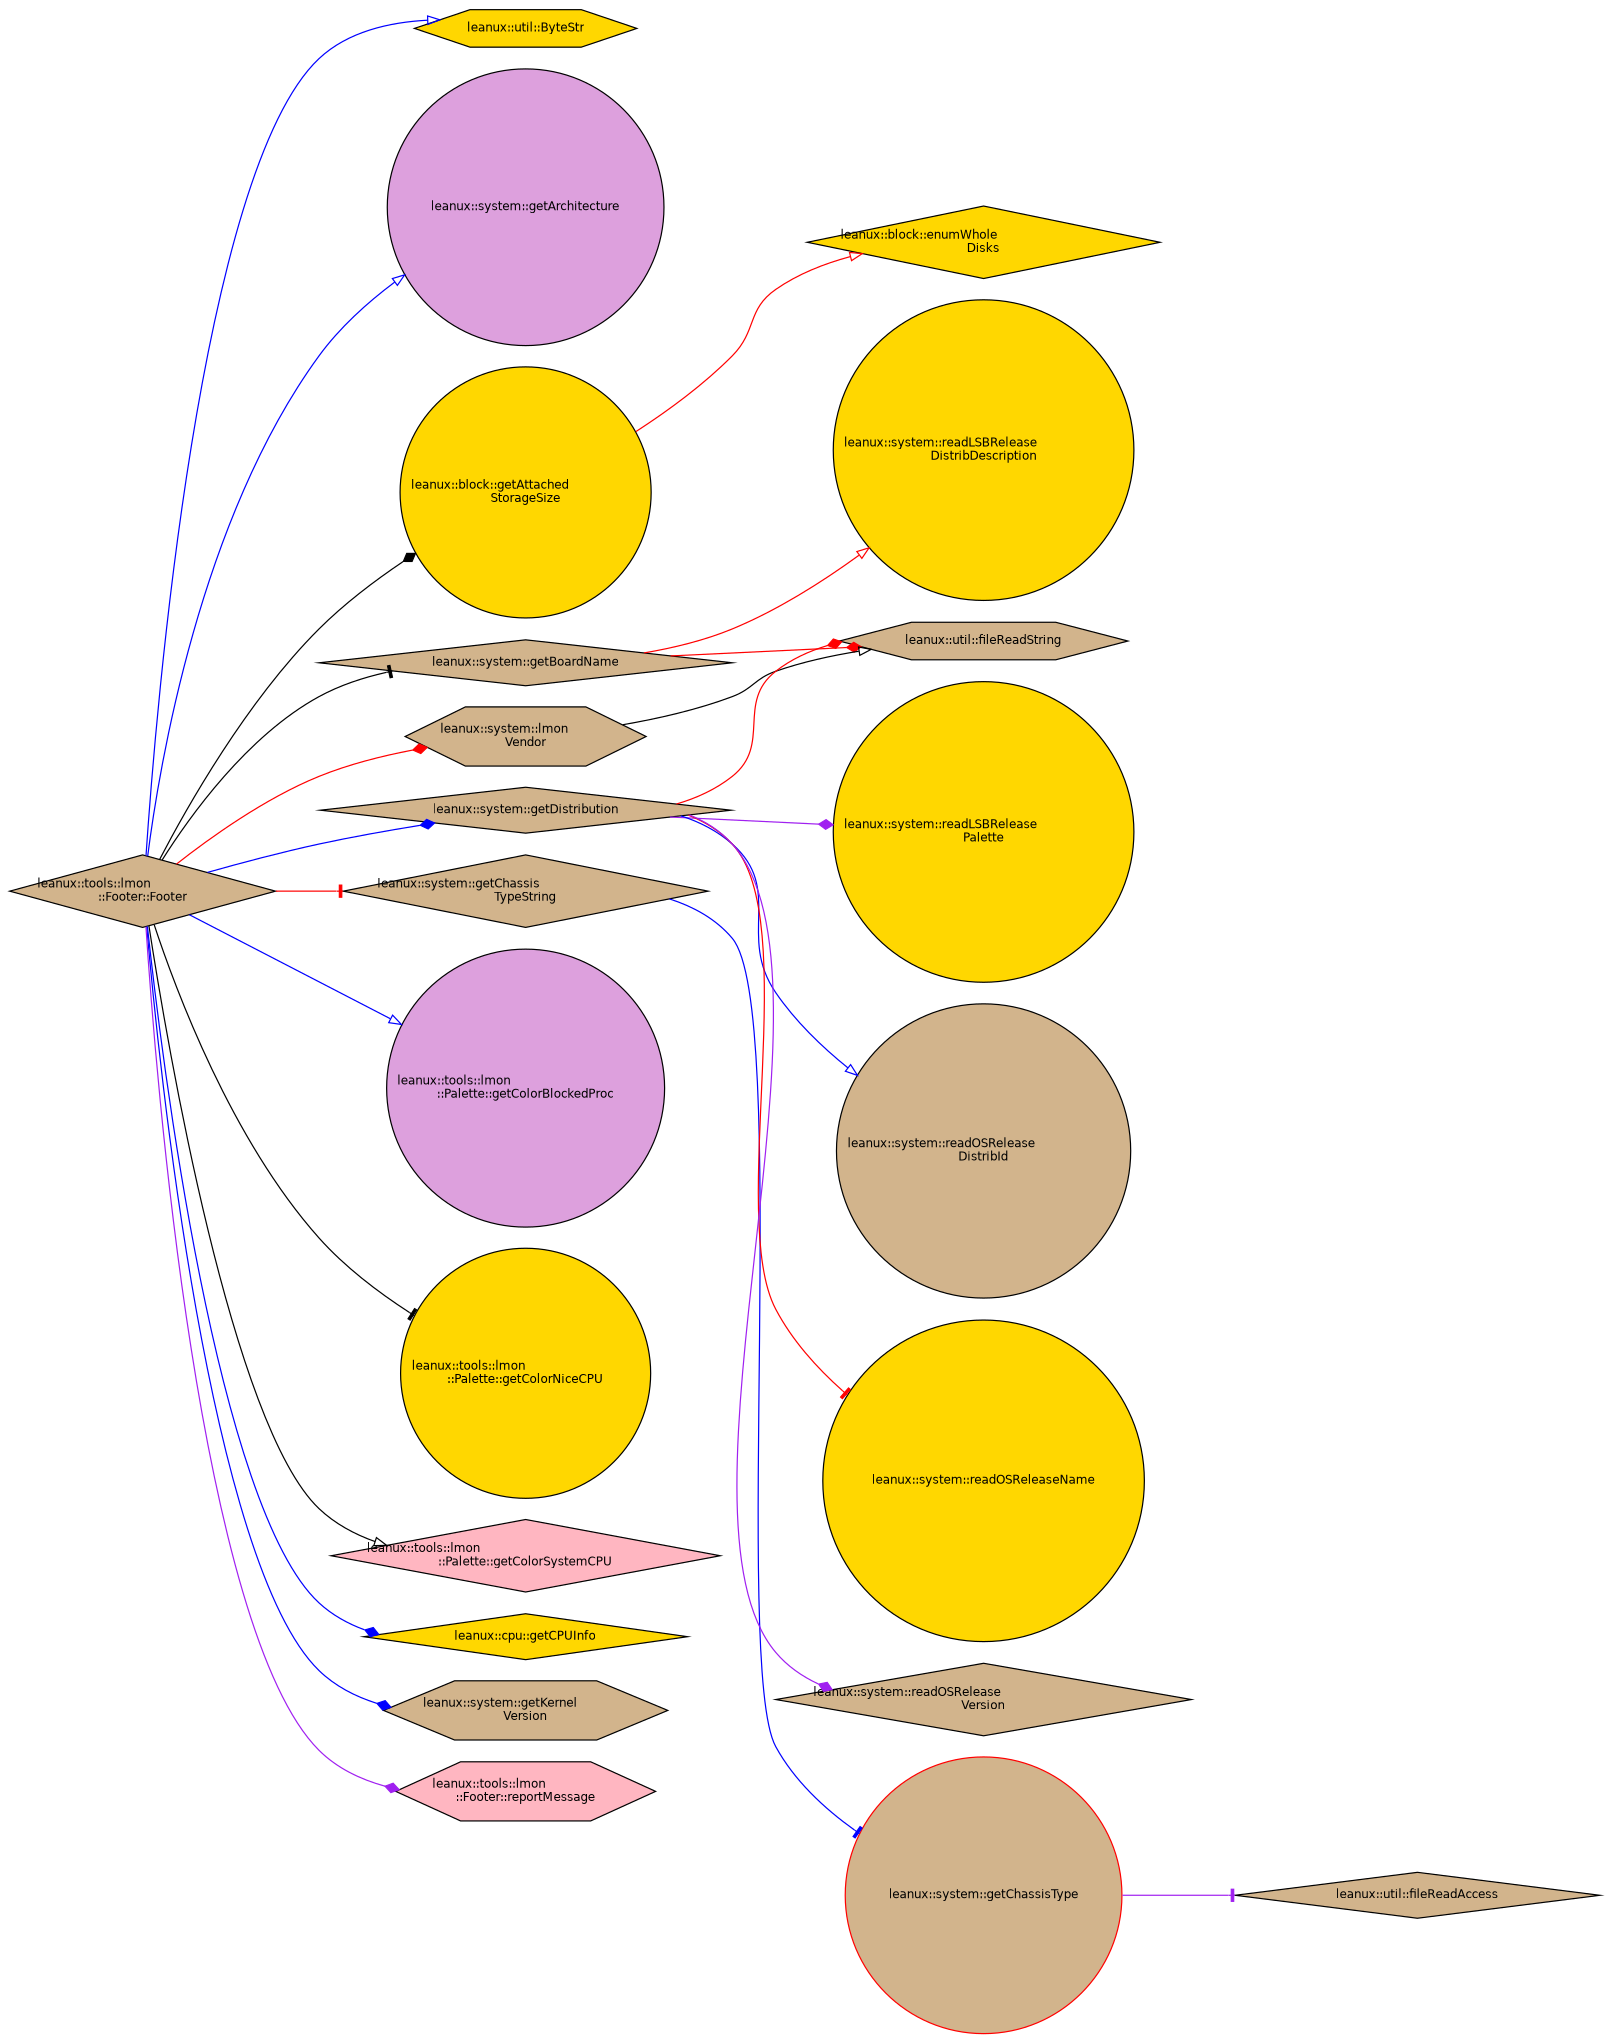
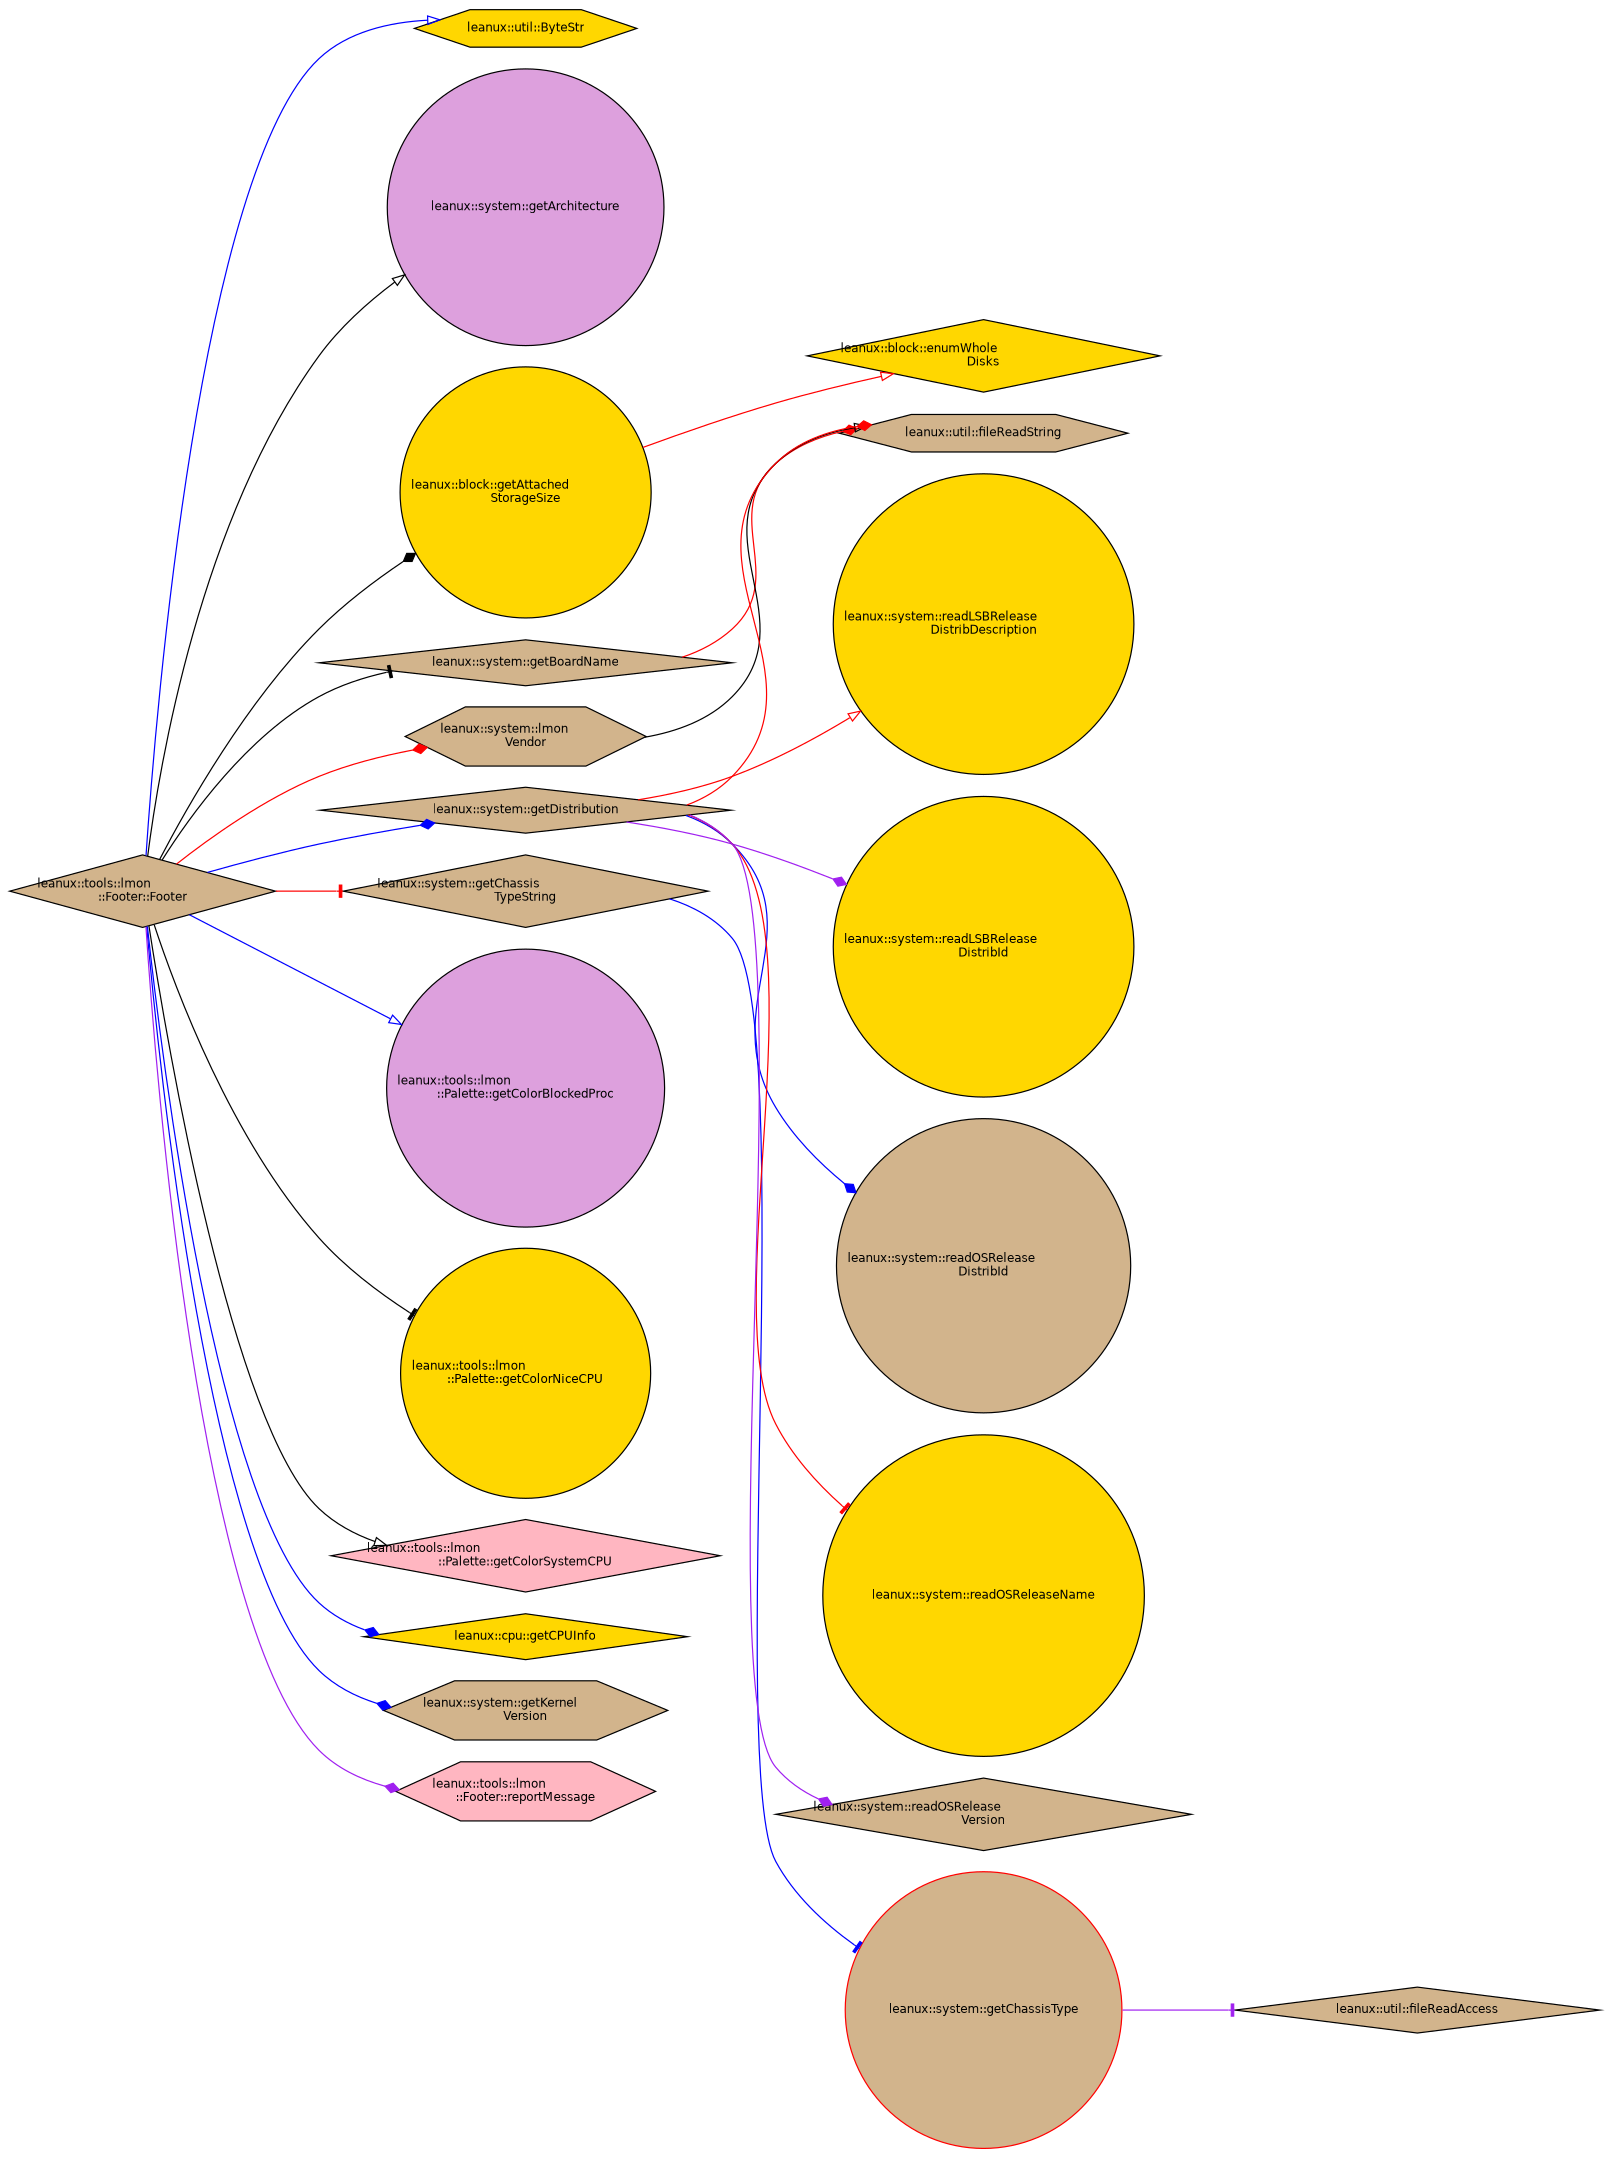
(222, 546) -> (222, 546)
(757, 617) -> (748, 770)
(984, 832) -> (984, 947)
(780, 999) -> (774, 1102)
